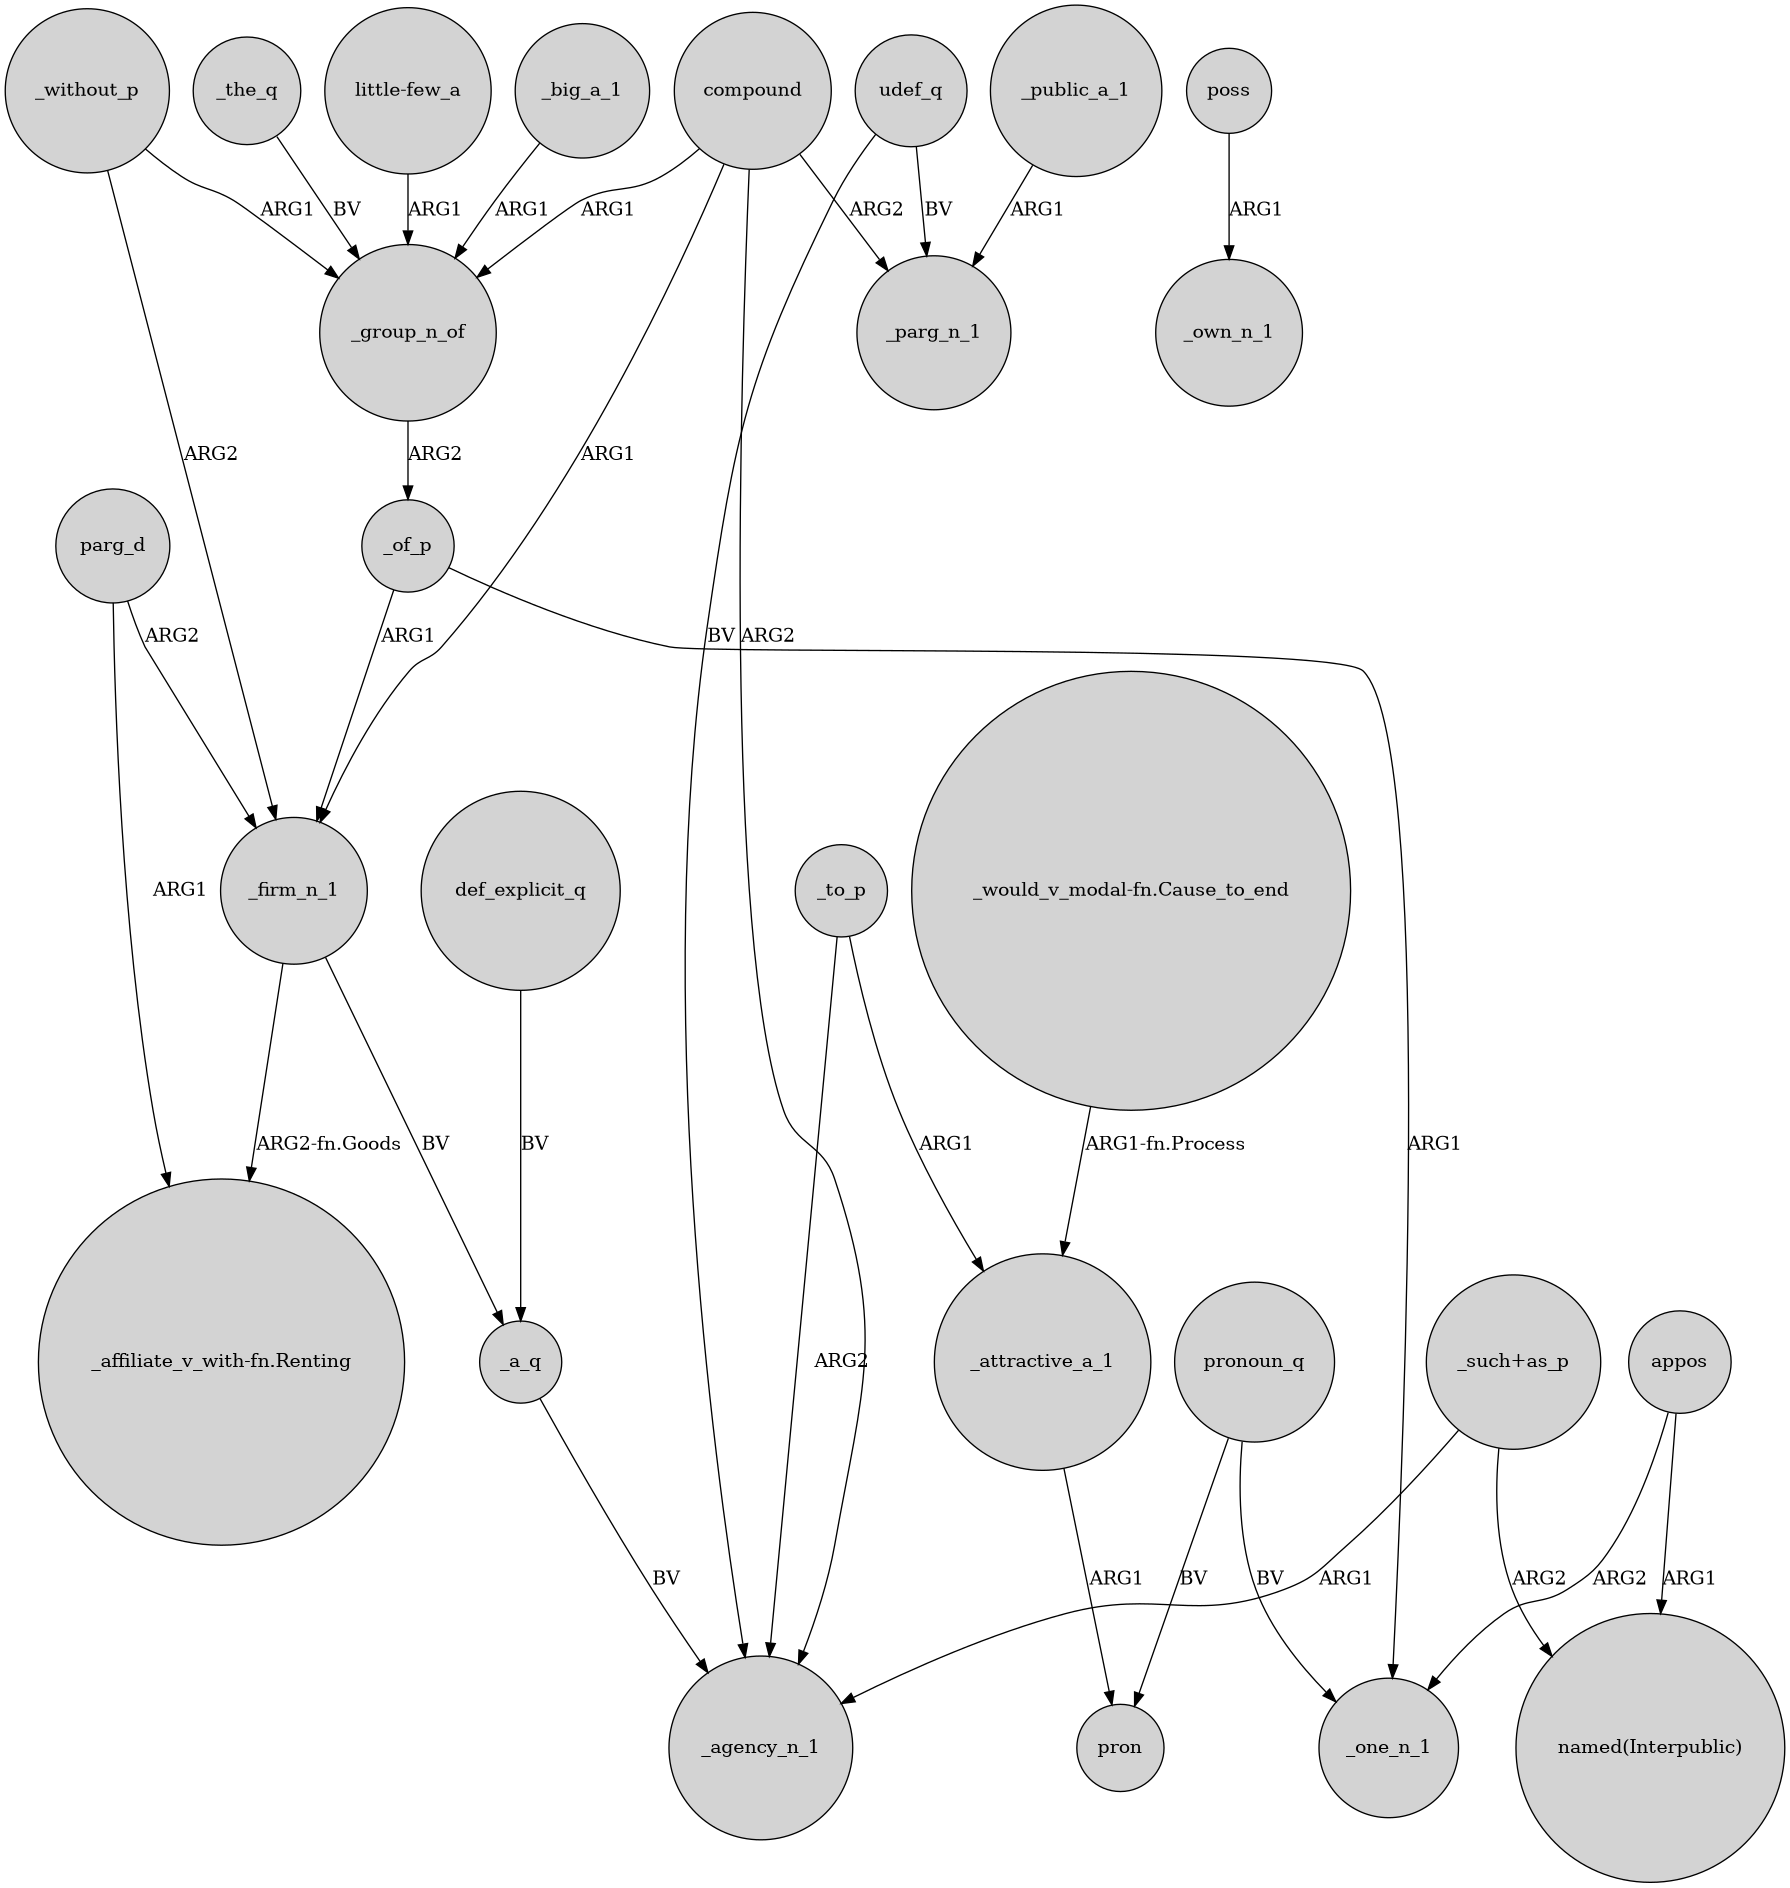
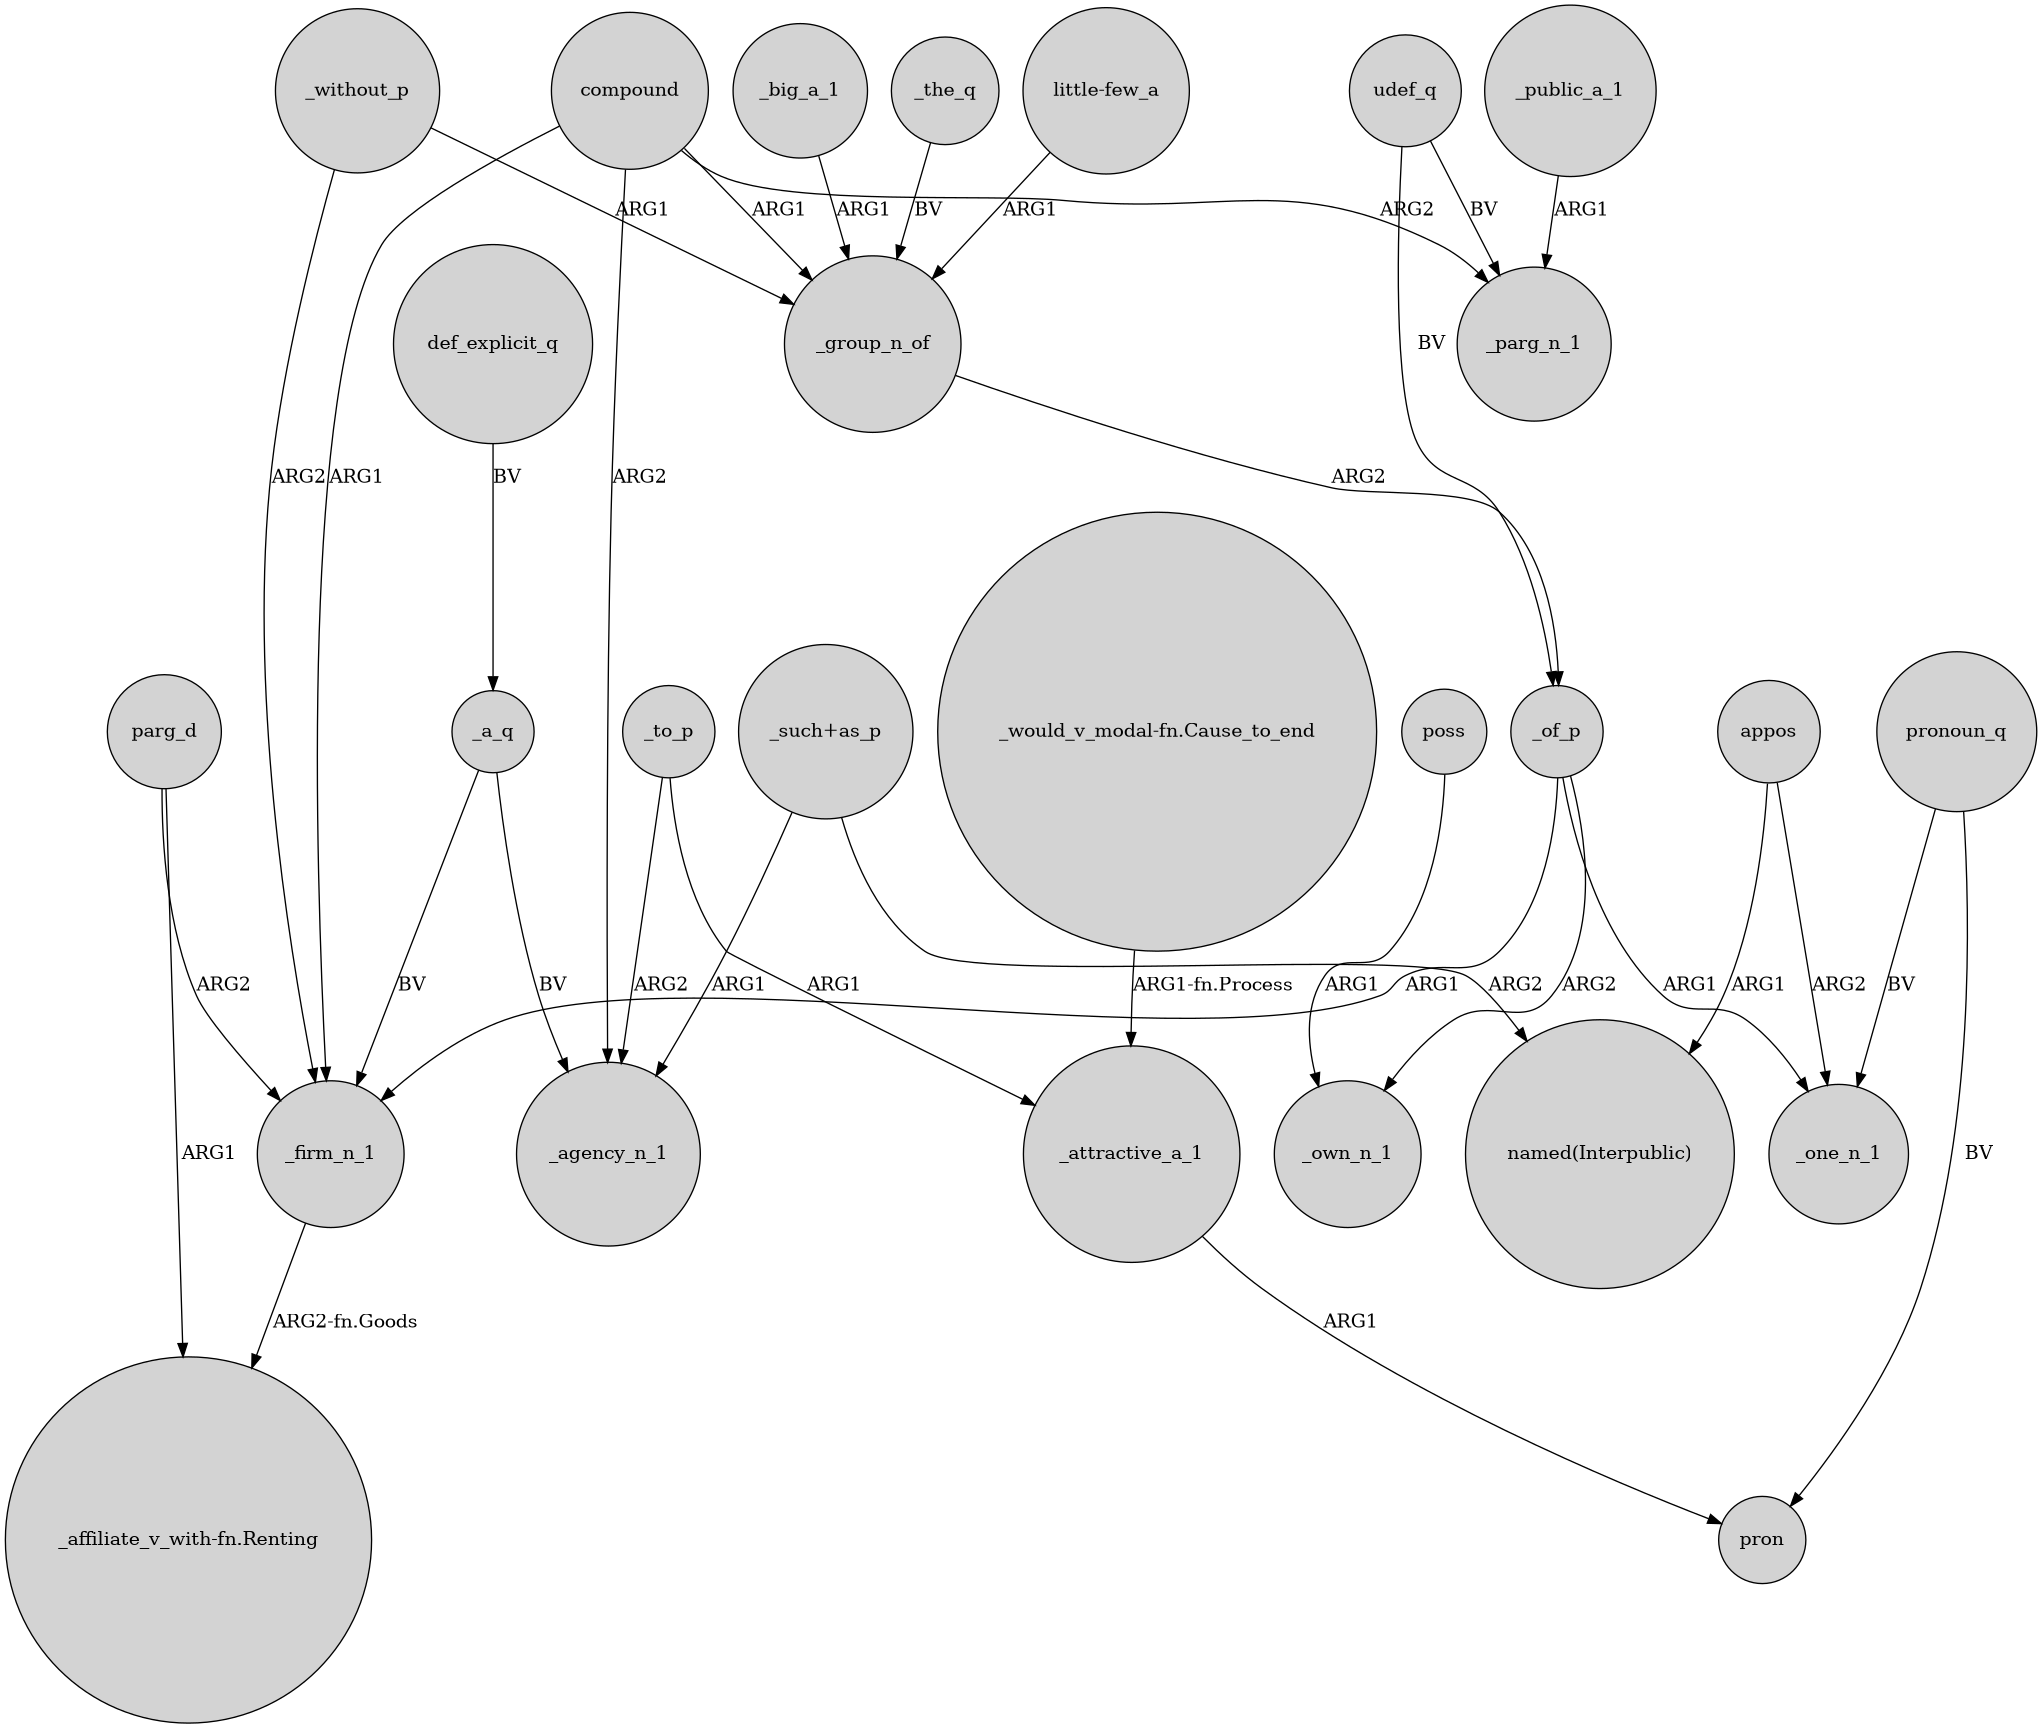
(687, 873) -> (1414, 433)
none -> (1562, 980)
(411, 1135) -> (420, 921)
